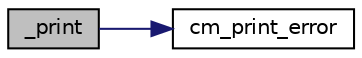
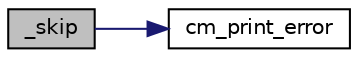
(54, 29) -> (51, 29)
